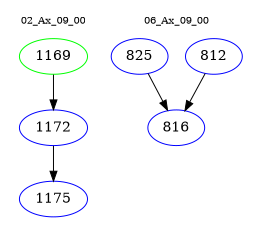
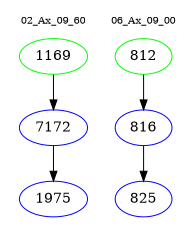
(53, 21) -> (53, 21)
(214, 56) -> (144, 56)
(155, 87) -> (144, 159)
(53, 128) -> (53, 128)
(53, 199) -> (53, 199)
